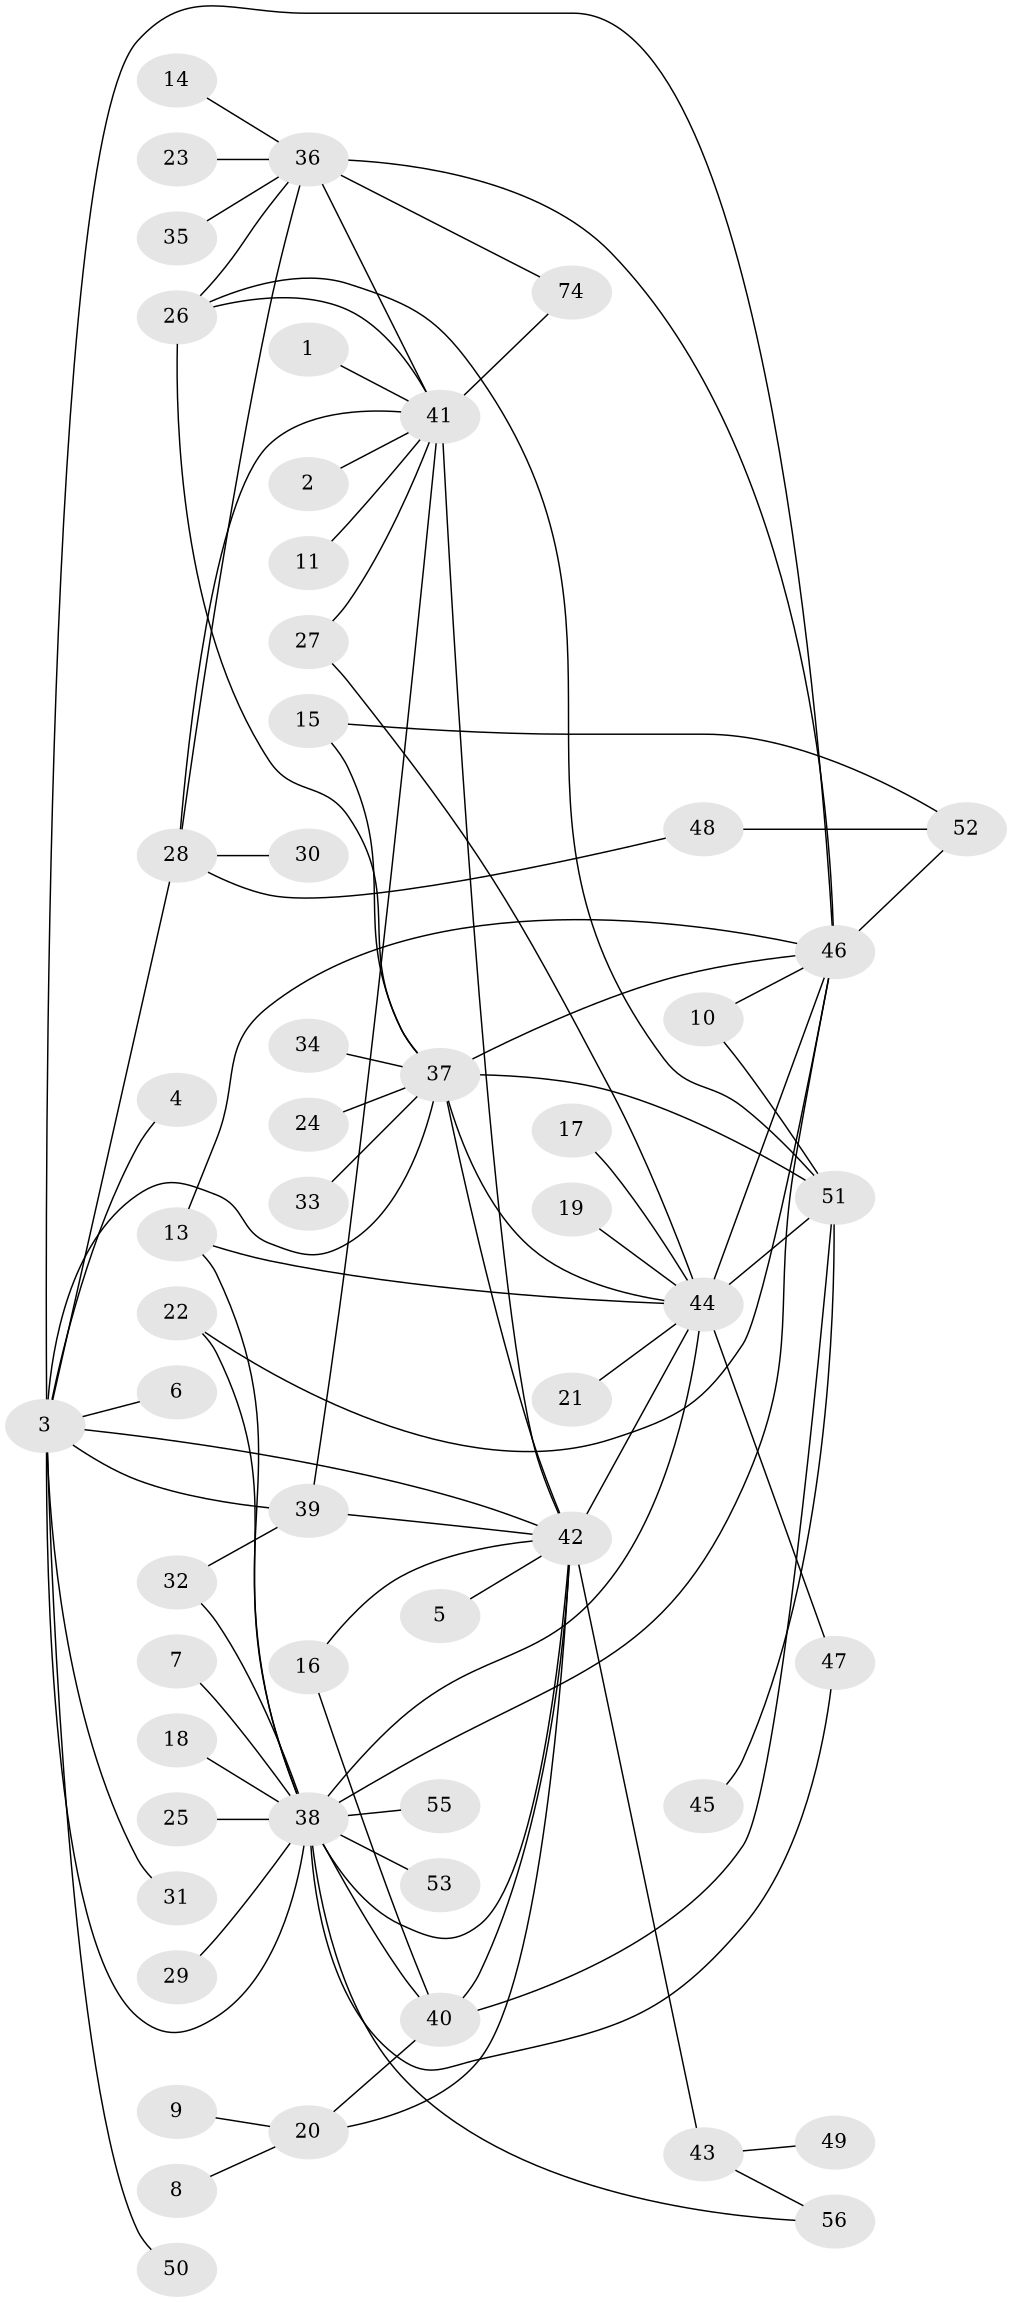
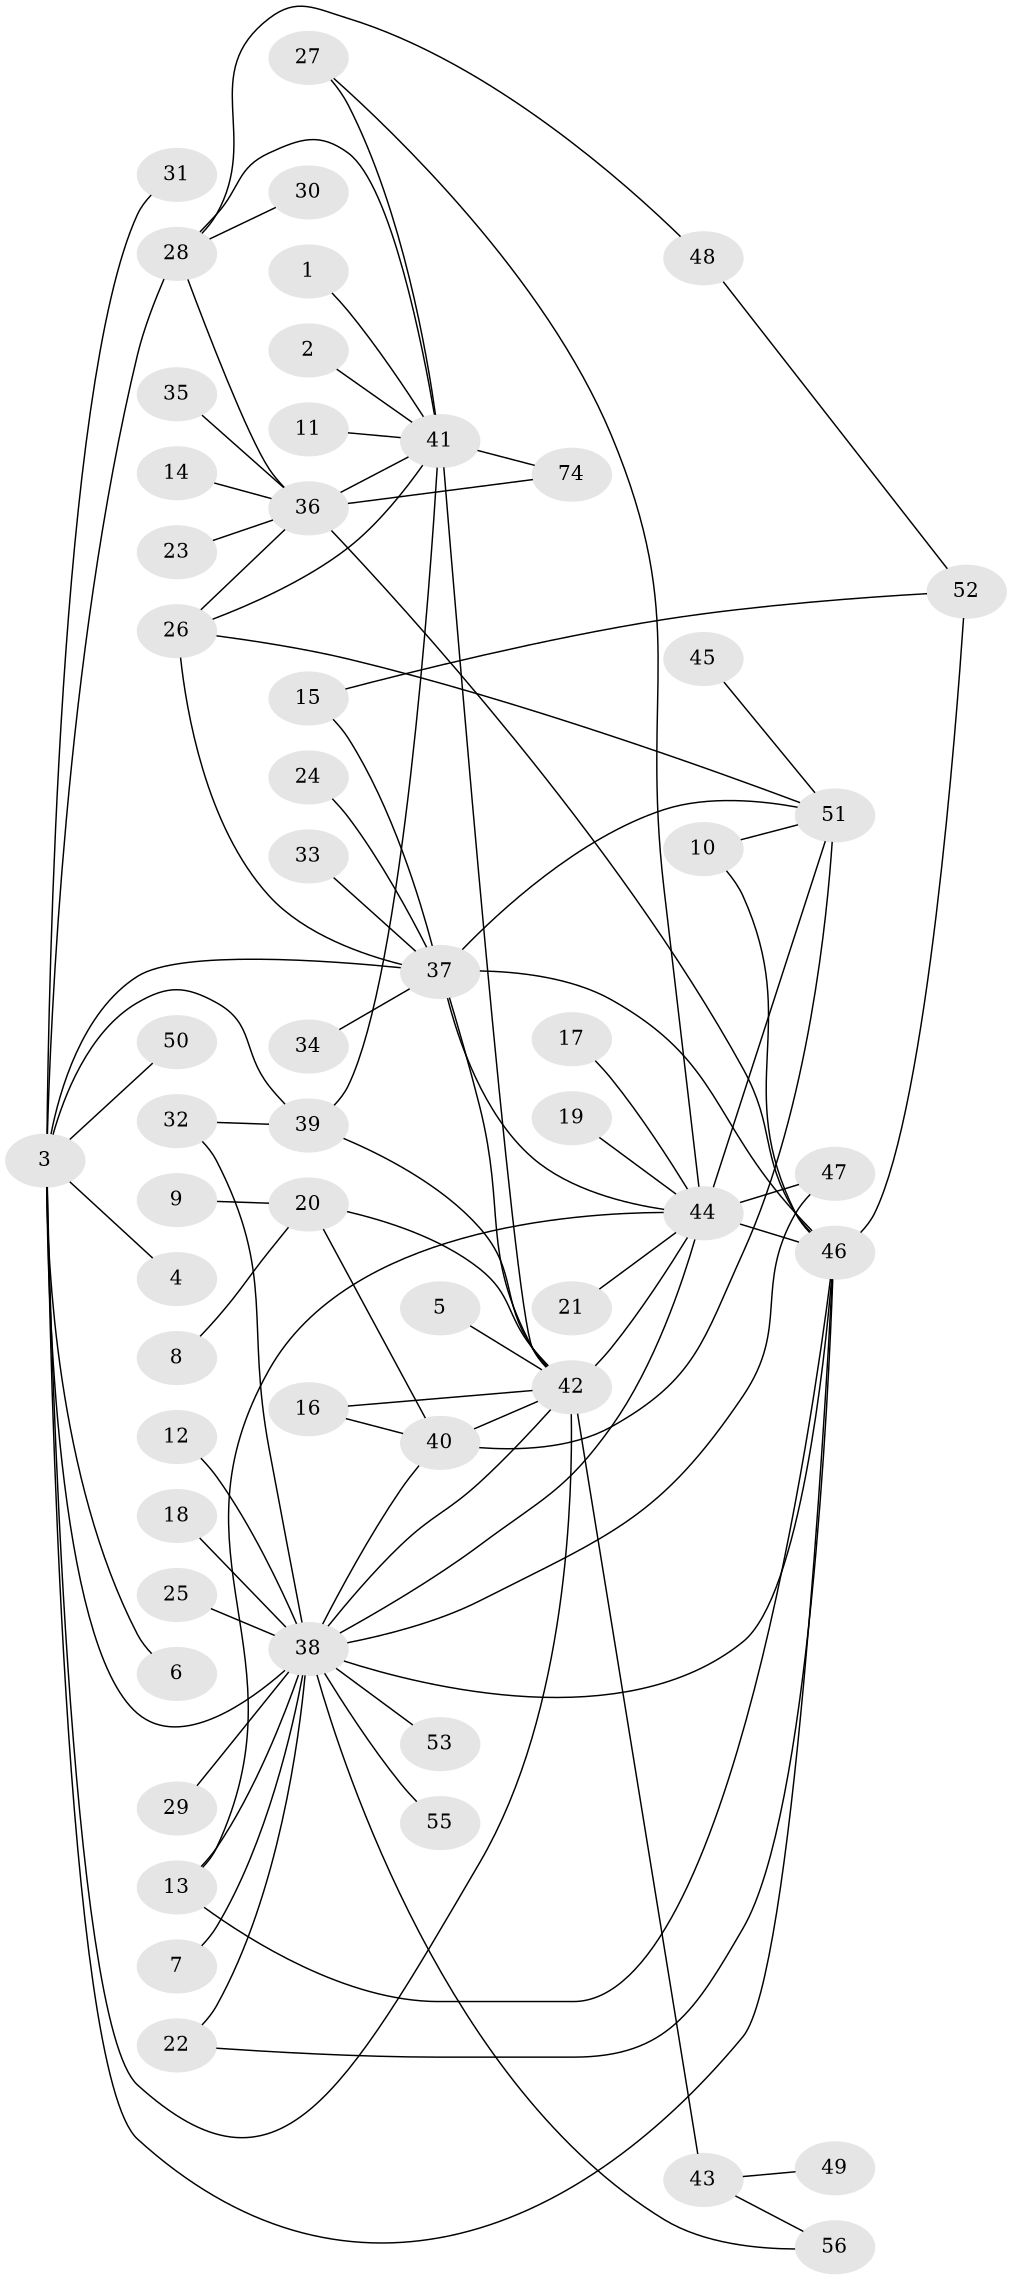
none -> (177, 1437)
